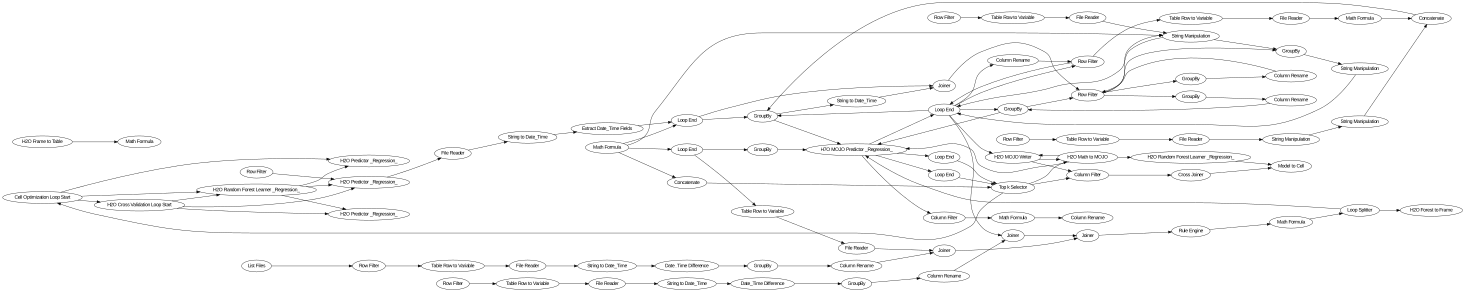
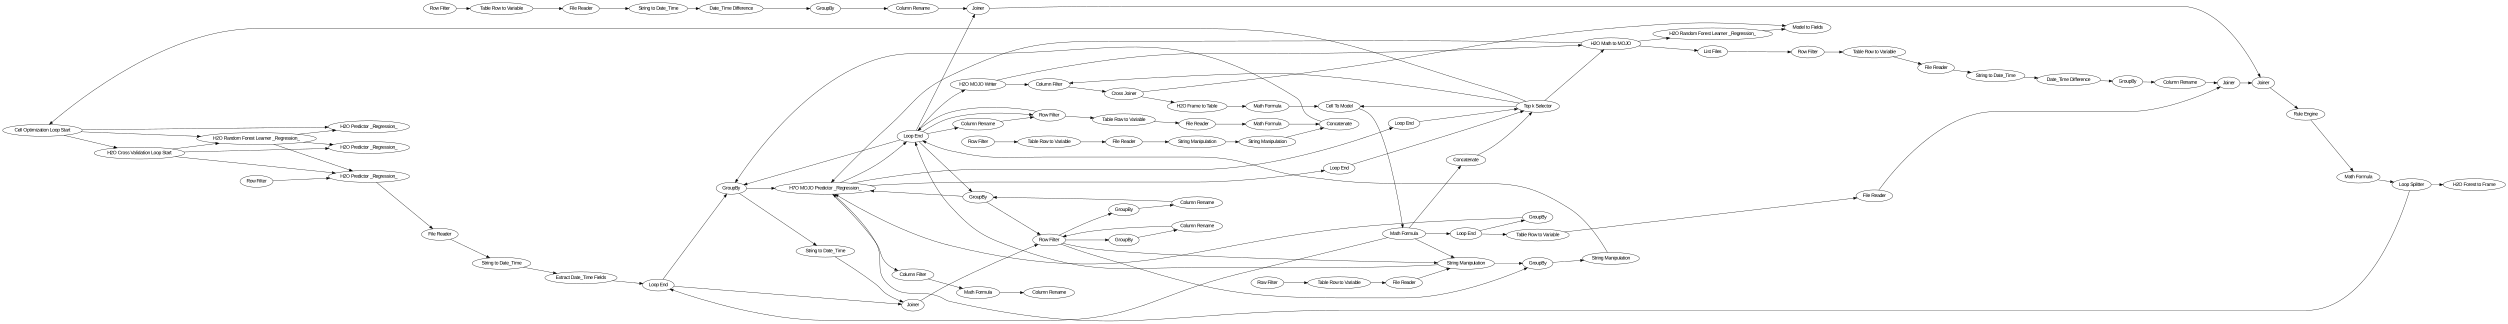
none -> (1156, 99)
none -> (1339, 106)
(1051, 155) -> (1667, 48)
(1291, 166) -> (1808, 28)
